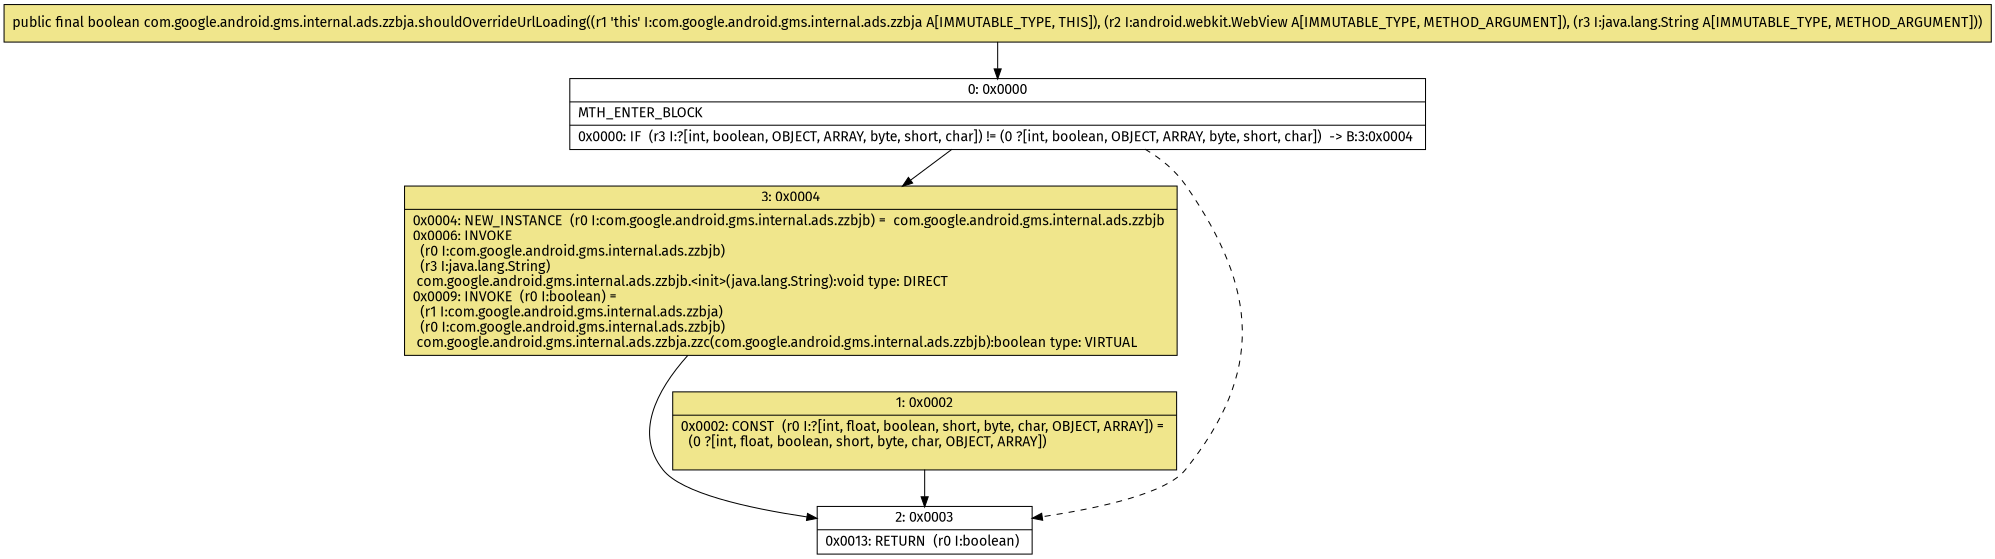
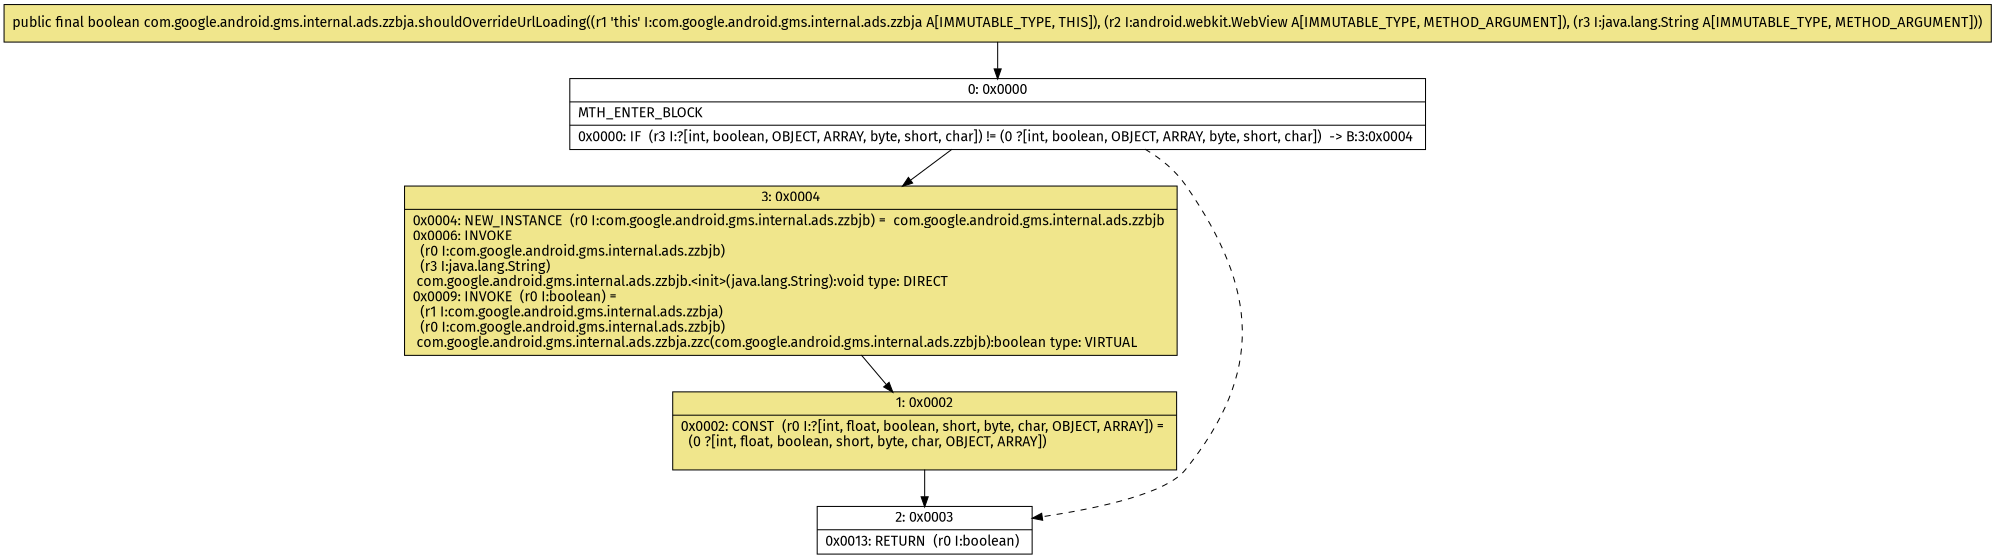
(672, 478) -> (874, 370)
